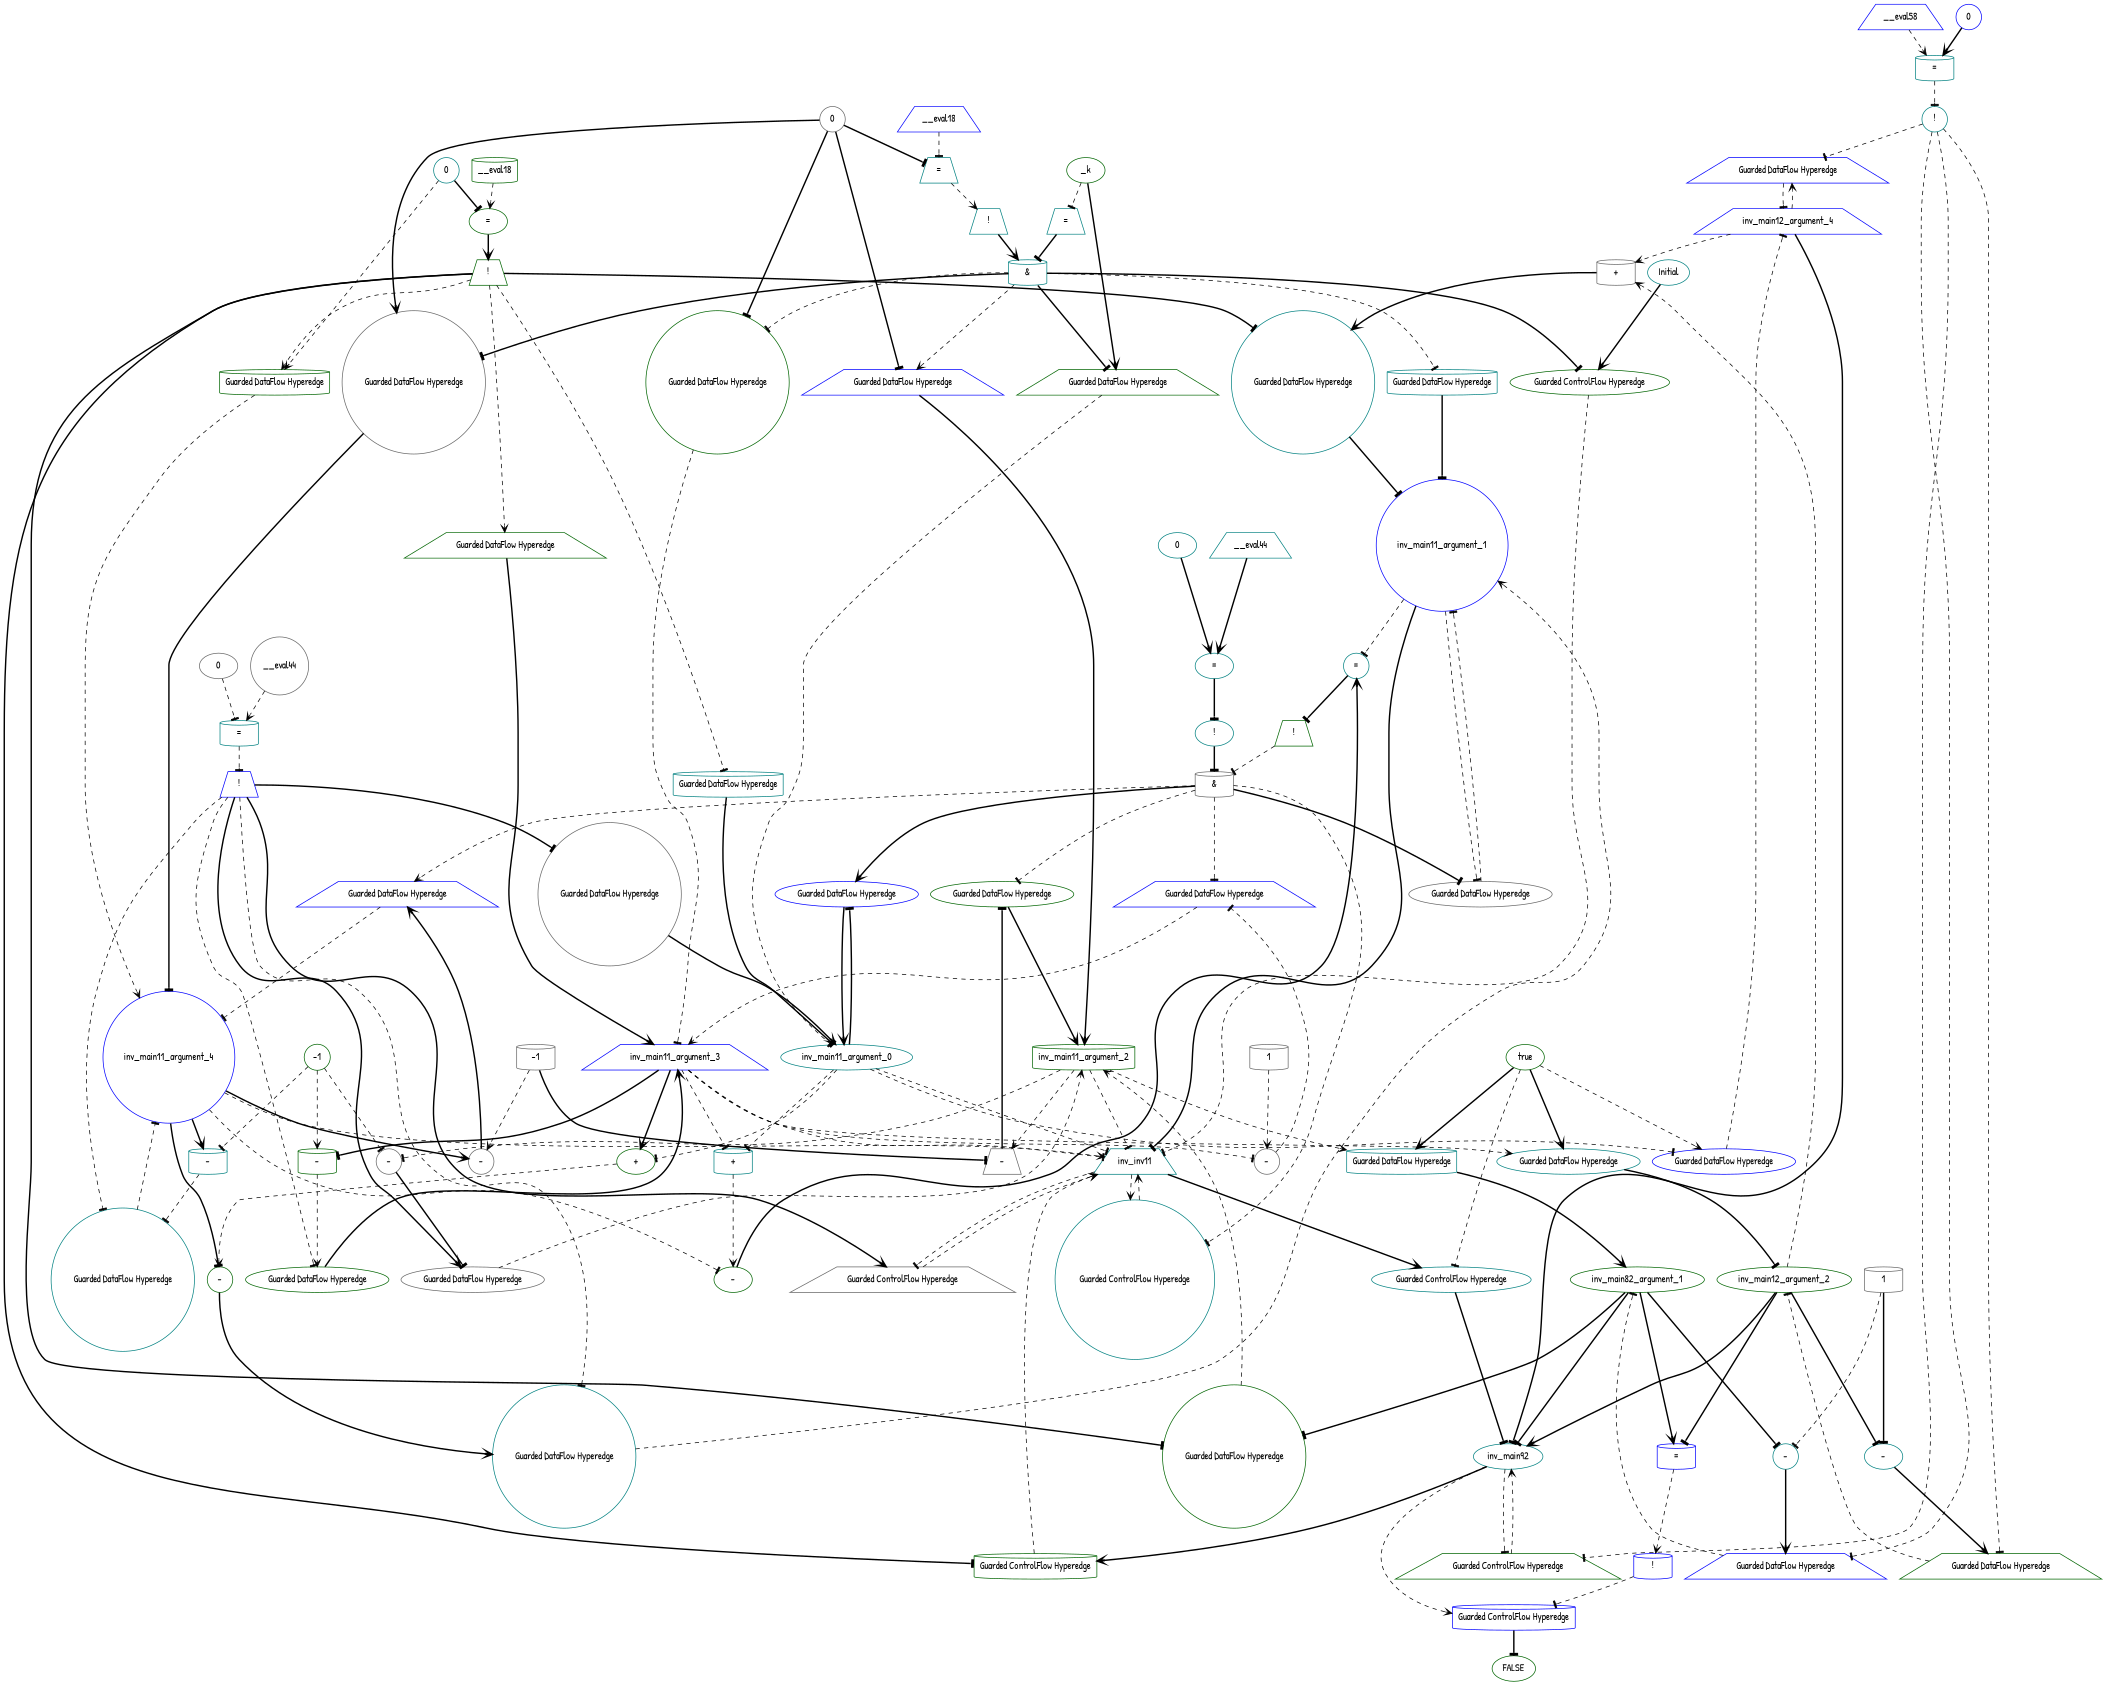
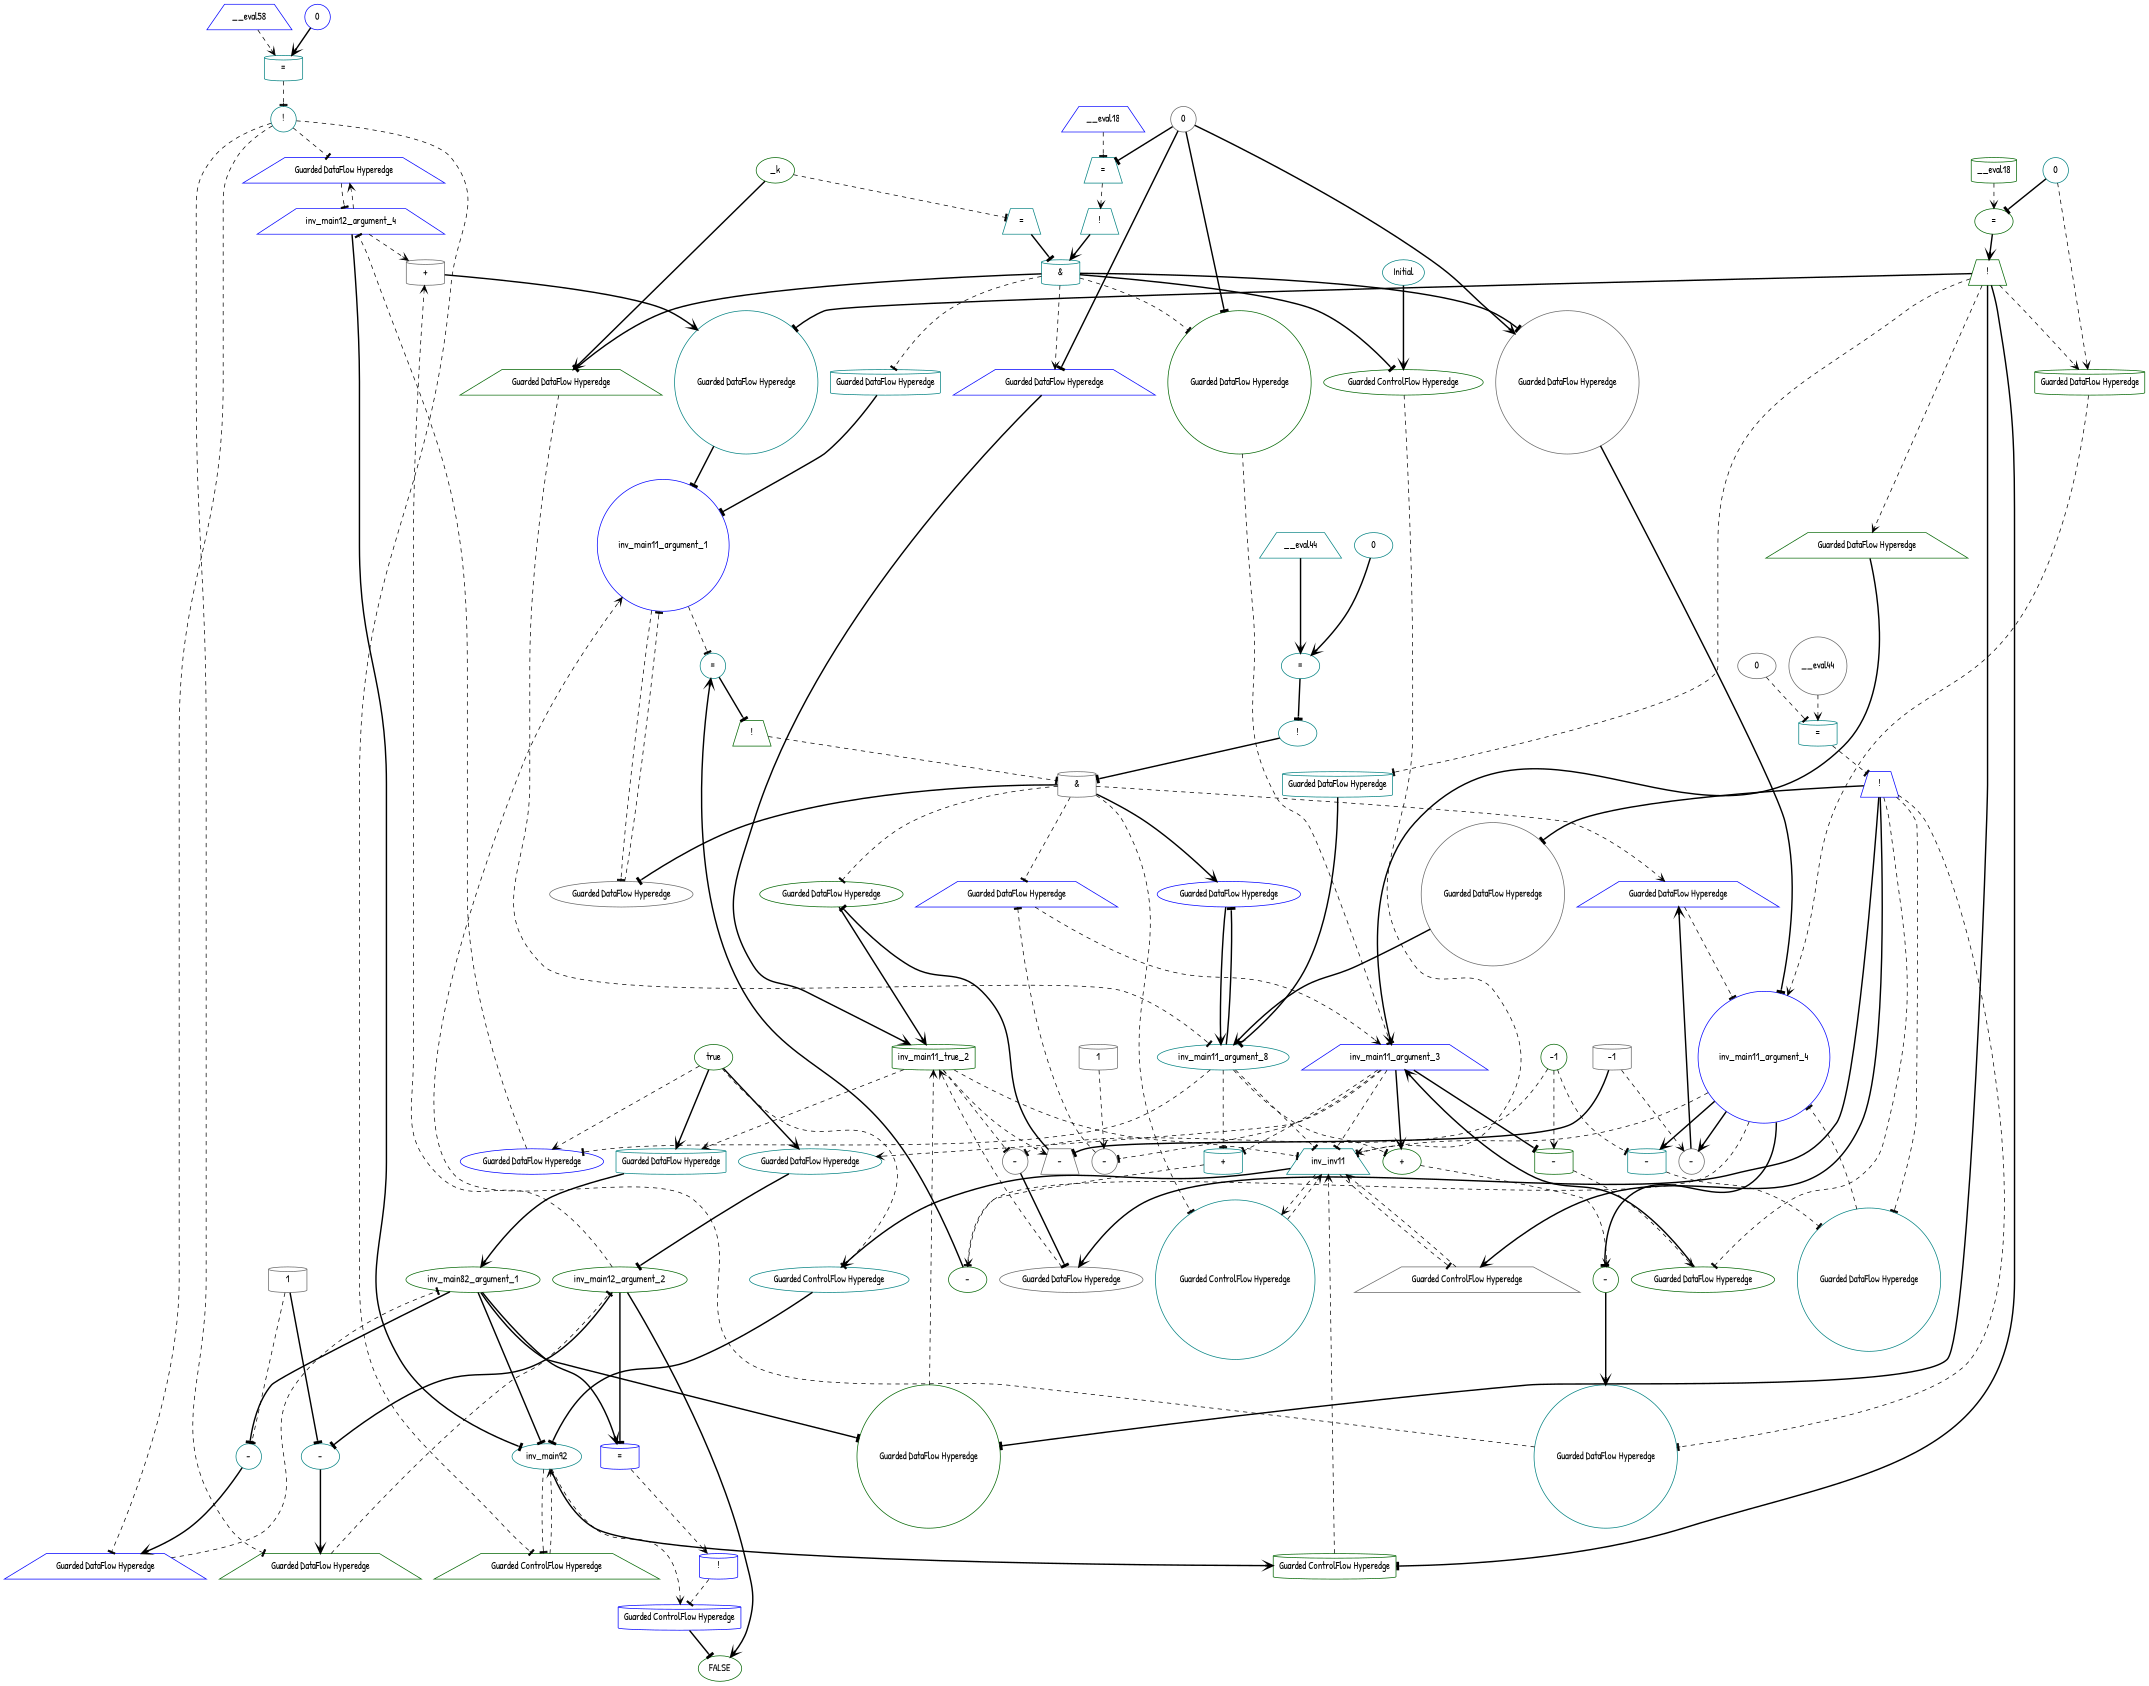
(1383, 951) -> none
(847, 1057) -> (1223, 1057)
(1084, 1057) -> (934, 1057)
(1664, 1380) -> (715, 1466)
